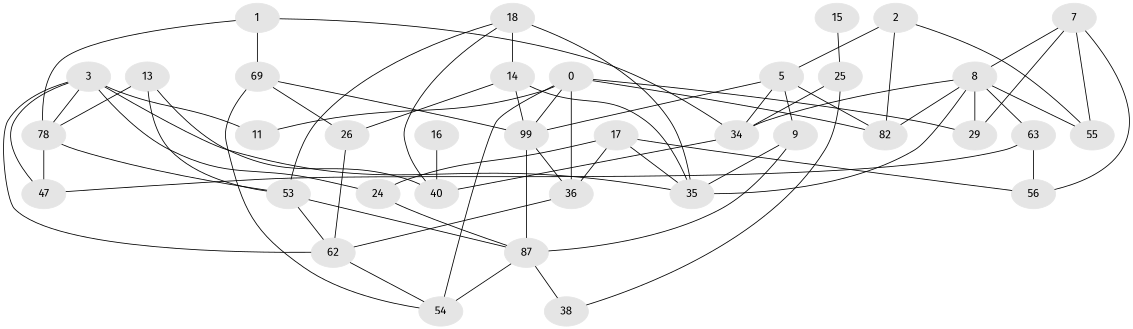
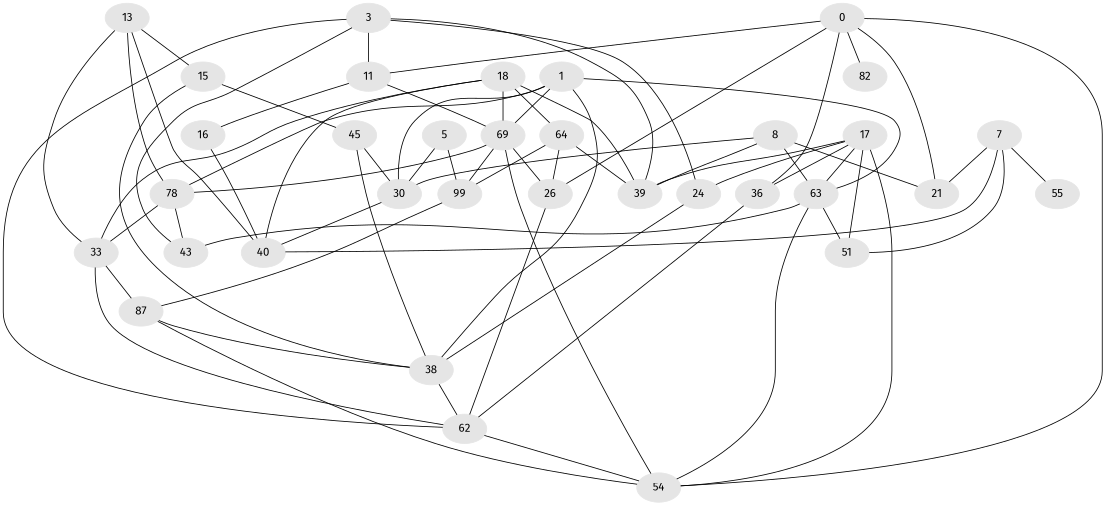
(896, 18) -> none
none -> (165, 47)
(1025, 47) -> (661, 244)
(513, 77) -> (562, 135)
(840, 77) -> (355, 135)
none -> (792, 96)
(821, 99) -> none
none -> (427, 101)
none -> (288, 103)
(66, 106) -> (342, 178)
none -> (503, 106)
(549, 106) -> (696, 106)
(930, 106) -> none
(1034, 106) -> none
(737, 135) -> (399, 194)
(795, 135) -> none
(975, 135) -> (937, 194)
(549, 165) -> none
none -> (841, 165)
(44, 194) -> (186, 253)
(288, 194) -> (96, 253)
(692, 194) -> (640, 194)
(1034, 194) -> (847, 253)
(456, 228) -> (565, 282)
none -> (559, 240)
none -> (179, 286)
none -> (775, 363)
none -> (888, 390)
none -> (448, 400)
